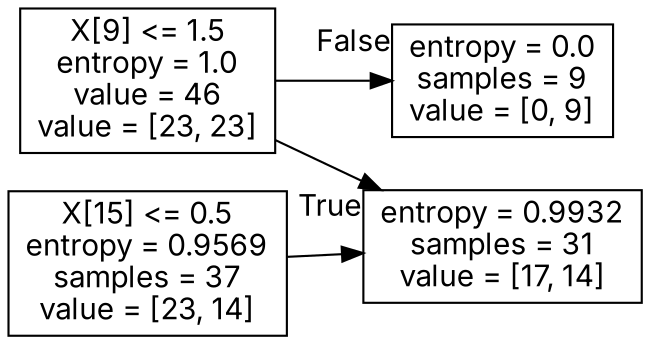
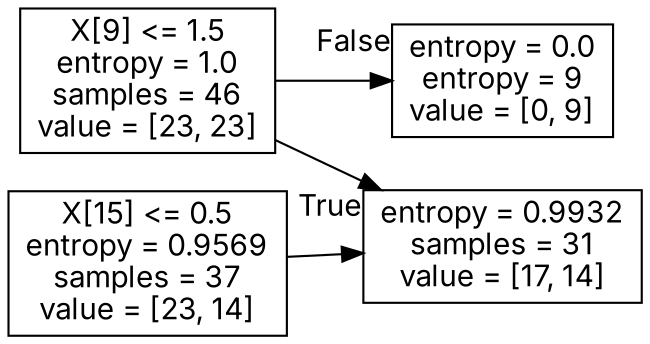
(148, 81) -> (148, 81)
(503, 81) -> (503, 81)
